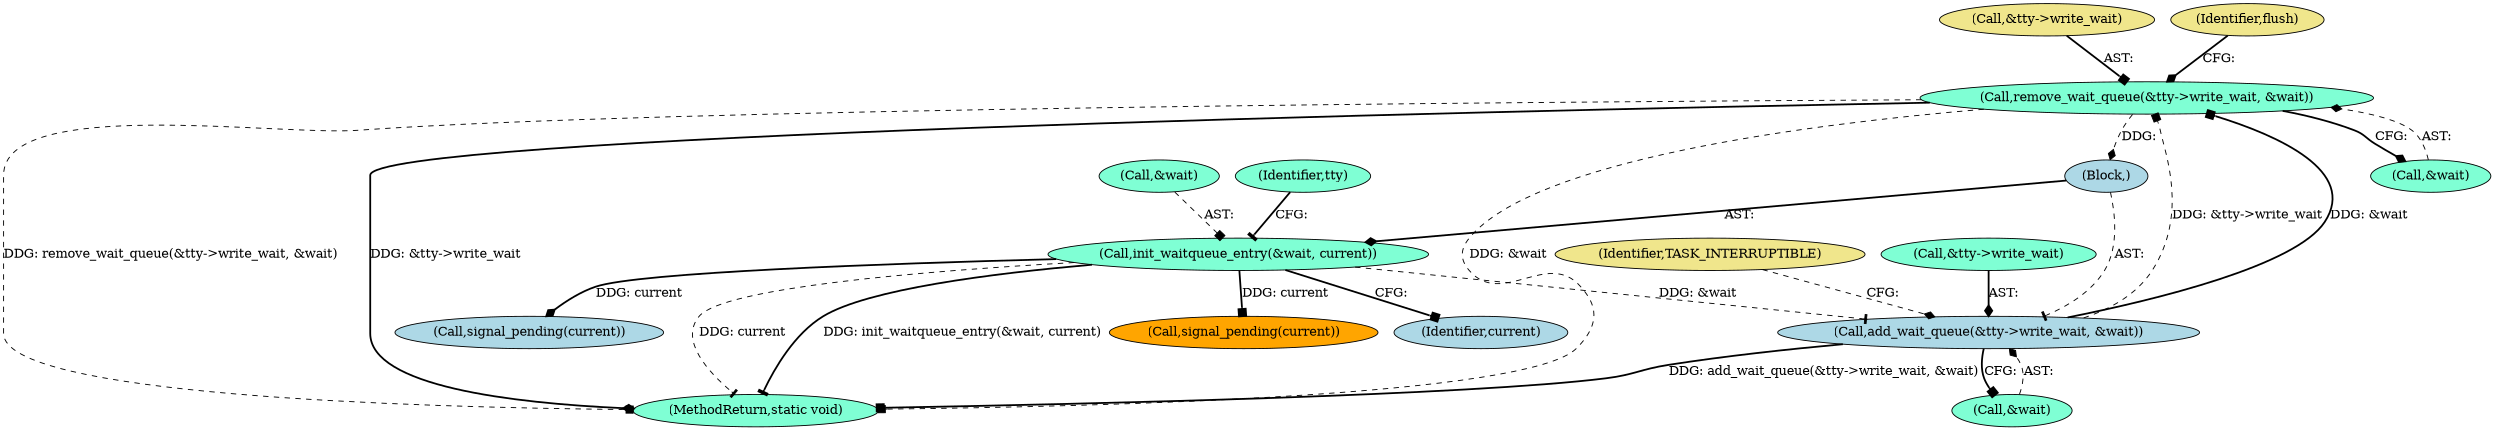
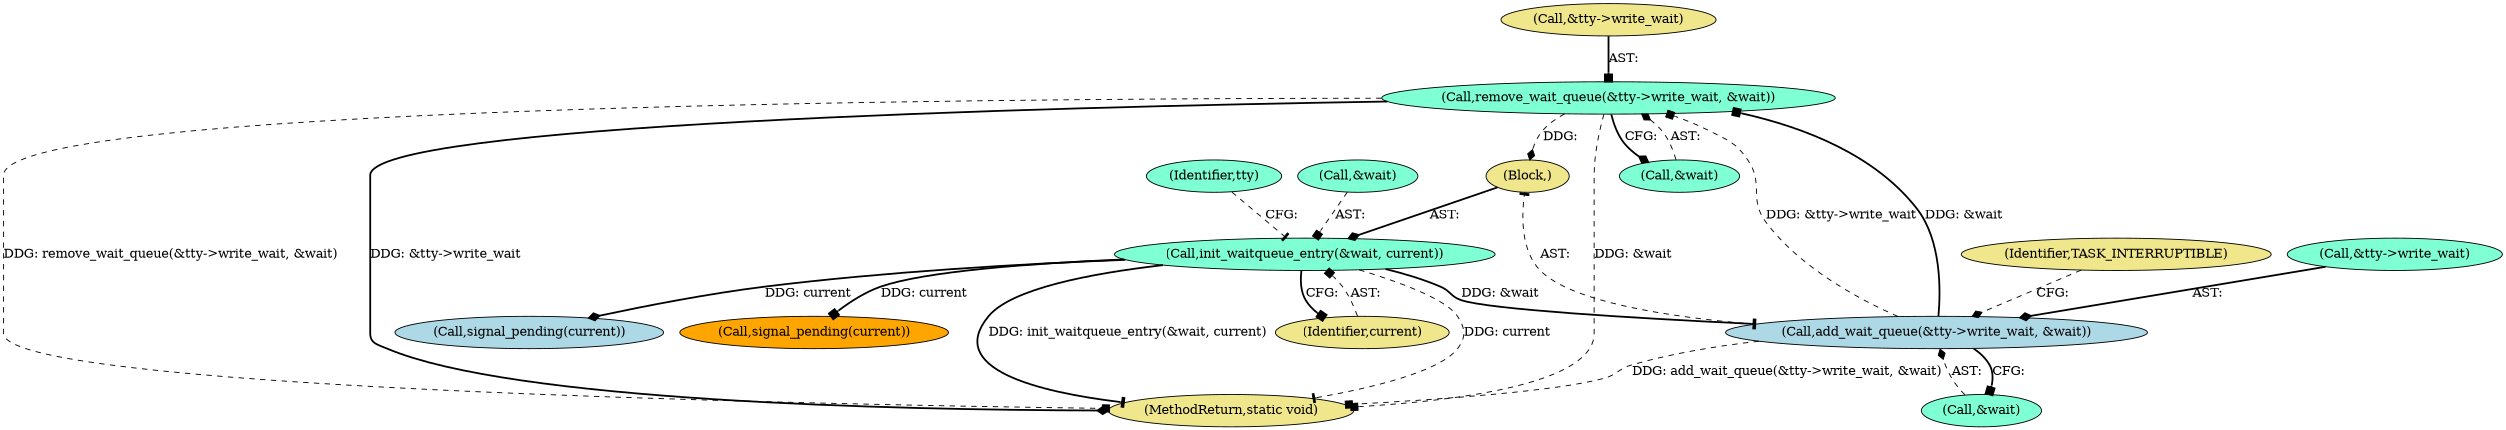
(2247, 20) -> none
(2106, 176) -> (1528, 176)
(1272, 213) -> (1258, 214)
(2106, 268) -> (1606, 301)
(1609, 293) -> (1565, 313)
none -> (1348, 295)
(1481, 332) -> (1362, 332)
(1414, 392) -> (1559, 387)
(756, 411) -> (1231, 411)
